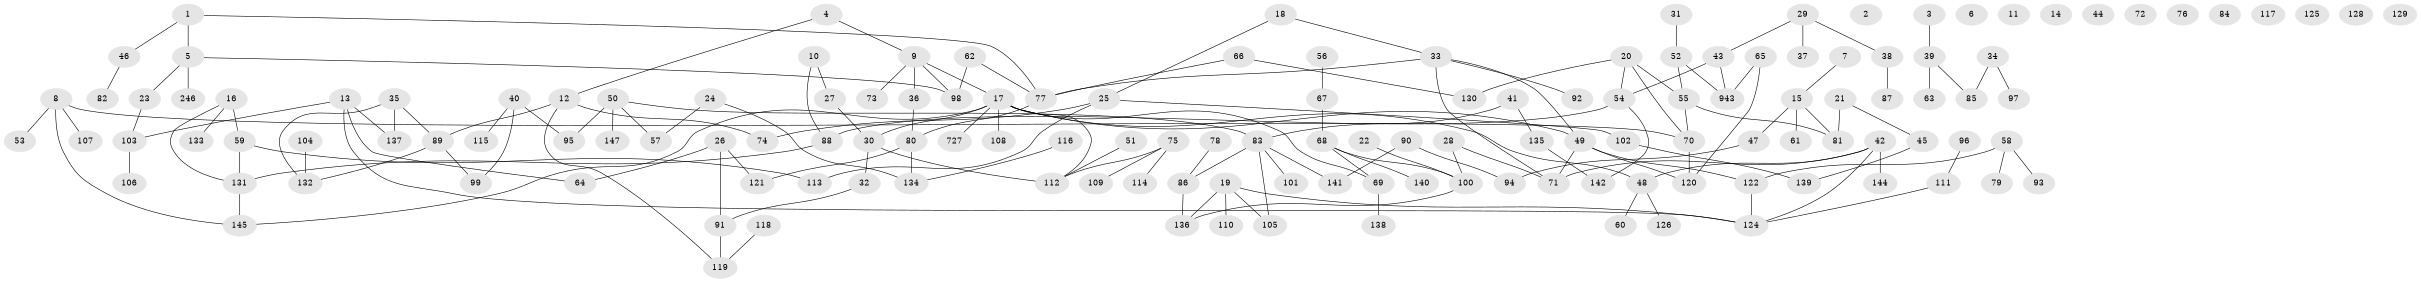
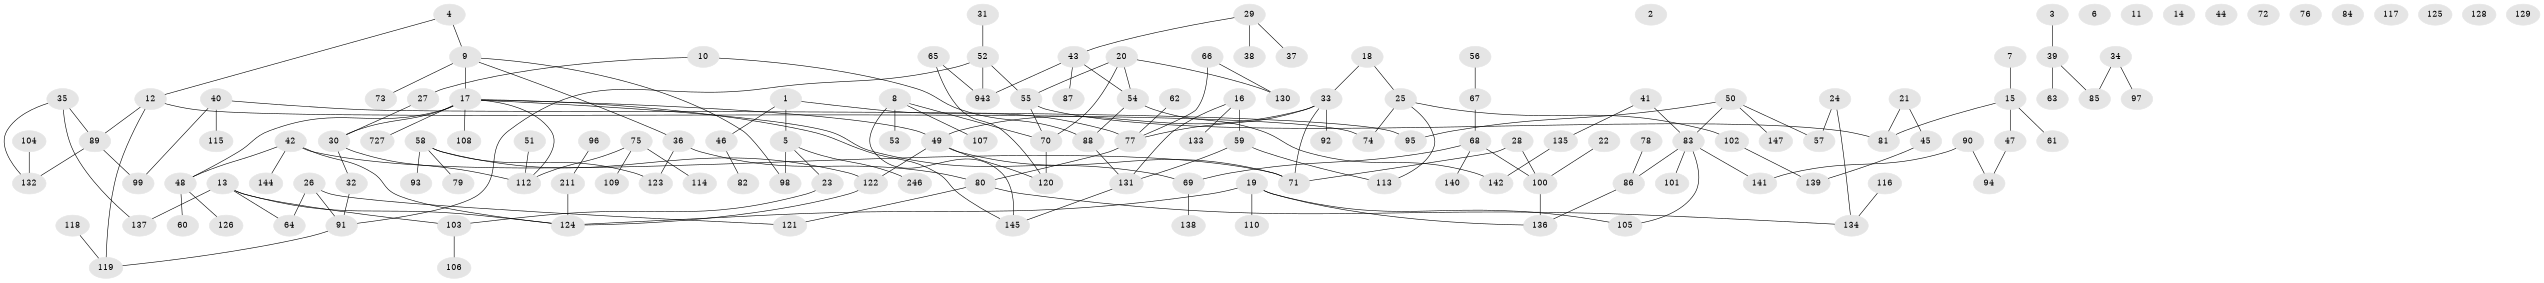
(964, 77) -> none
(1887, 78) -> (1072, 74)
none -> (636, 90)
none -> (656, 183)
(1944, 183) -> (568, 183)
